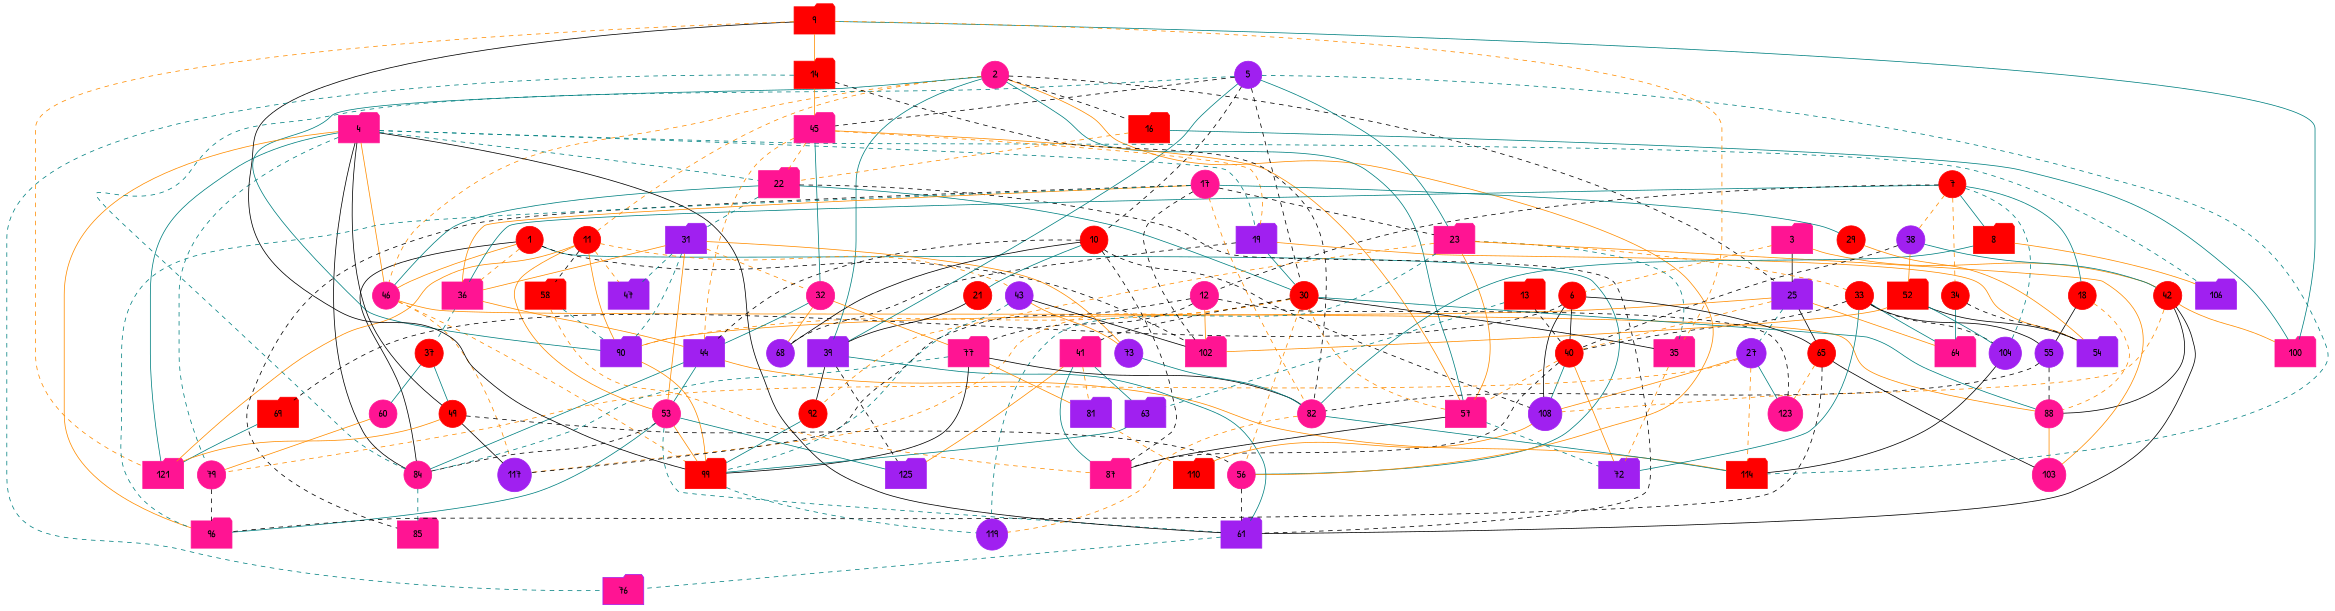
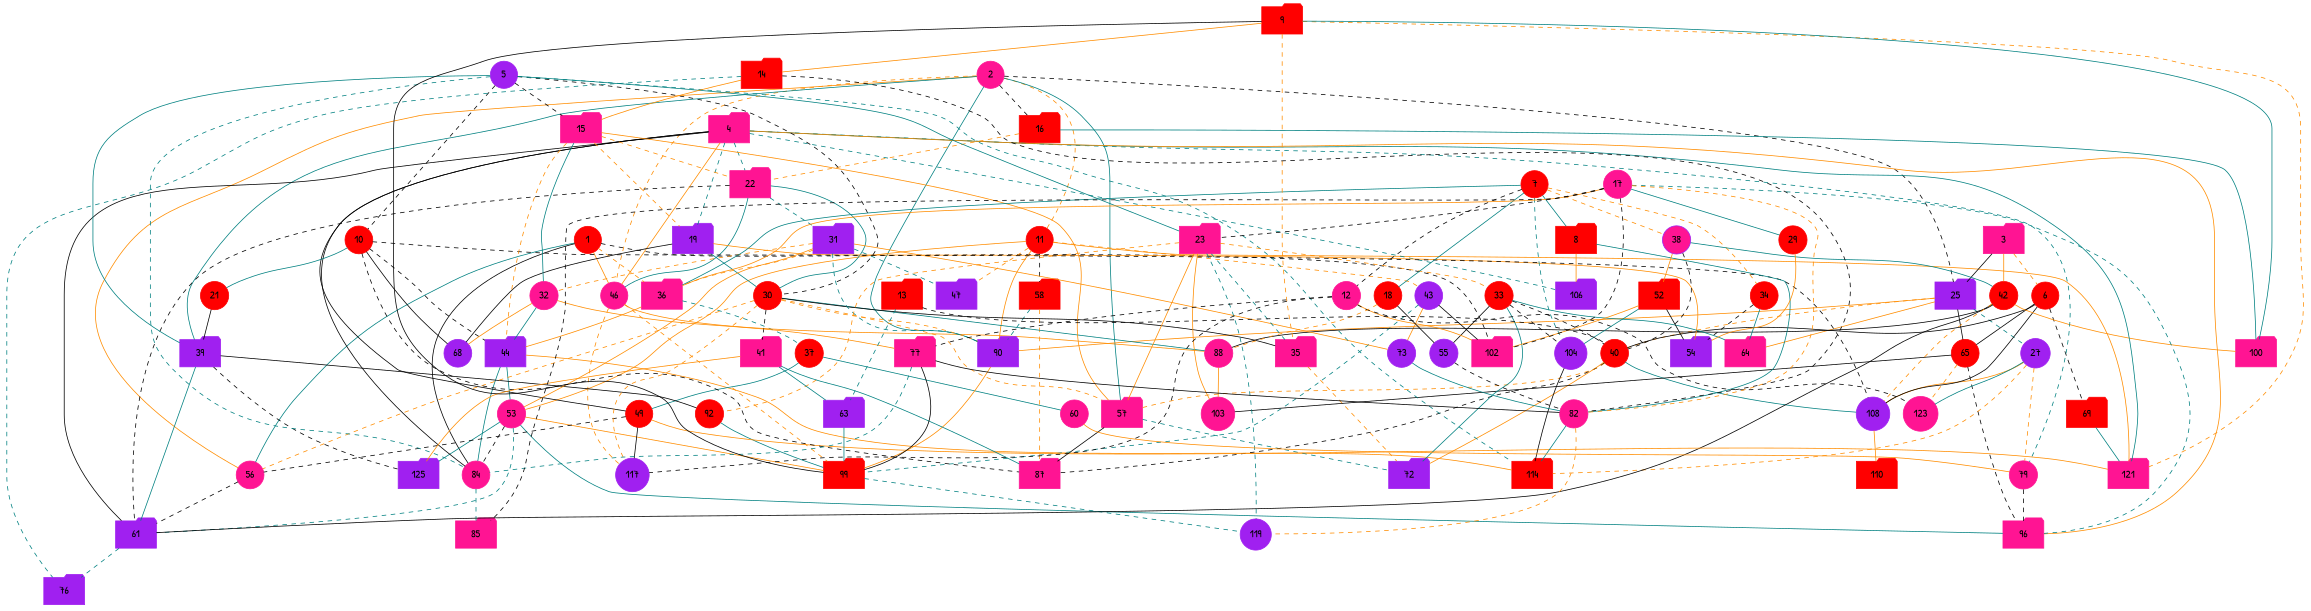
(814, 129) -> (581, 129)
(1911, 240) -> (1677, 240)
(1042, 266) -> (556, 269)
(574, 268) -> (748, 268)
(2049, 388) -> none
(1091, 414) -> none
(623, 591) -> (64, 591)
